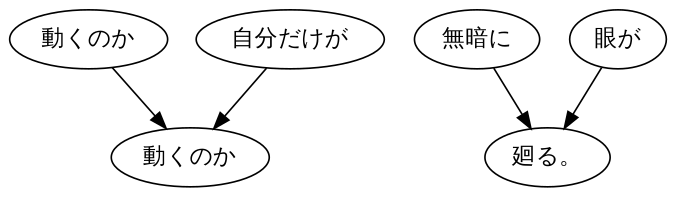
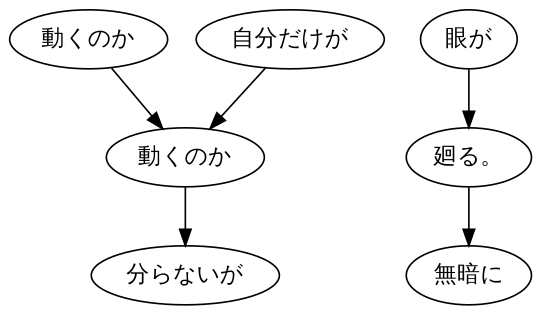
(508, 91) -> (469, 208)
none -> (185, 275)
